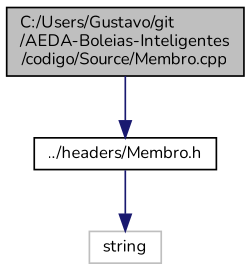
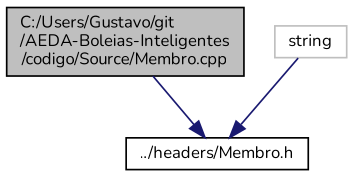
(125, 192) -> (270, 91)
